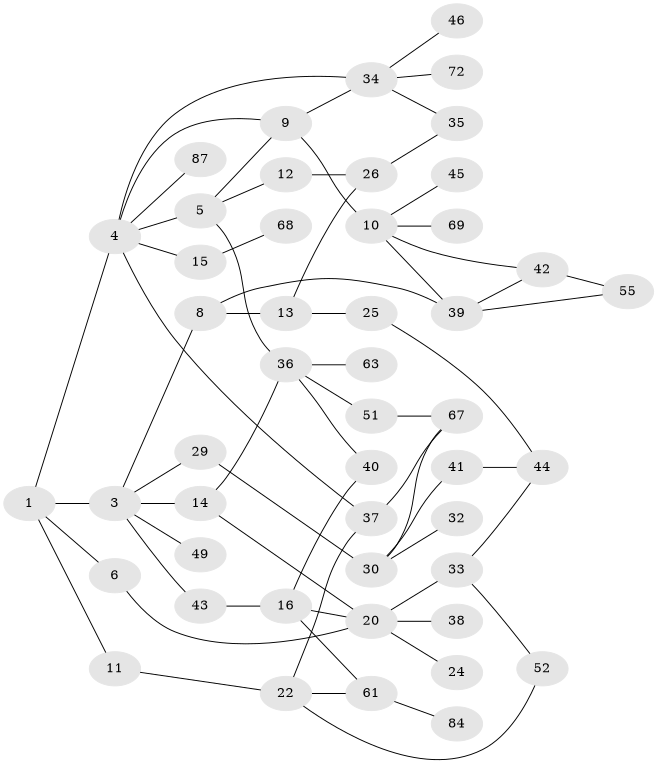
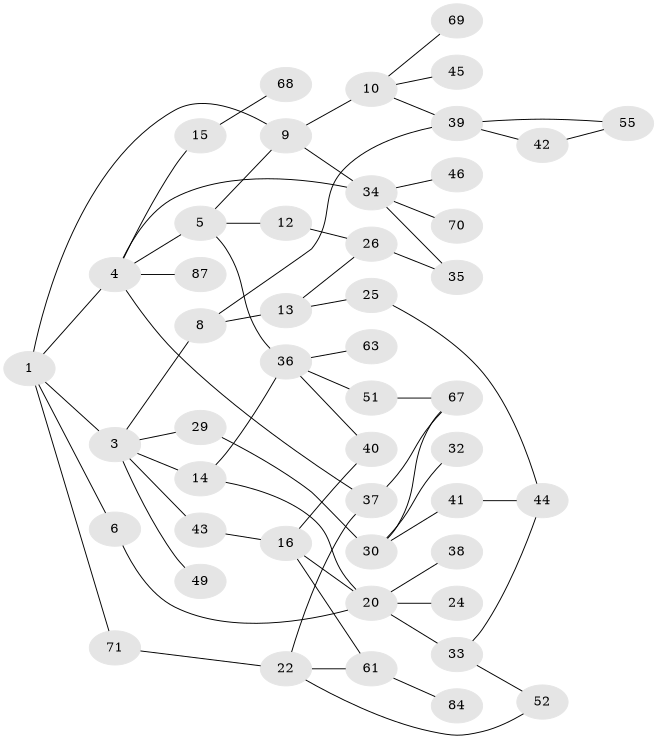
(457, 72) -> (457, 226)
(169, 139) -> (106, 175)
(453, 257) -> none
(115, 669) -> (115, 648)
